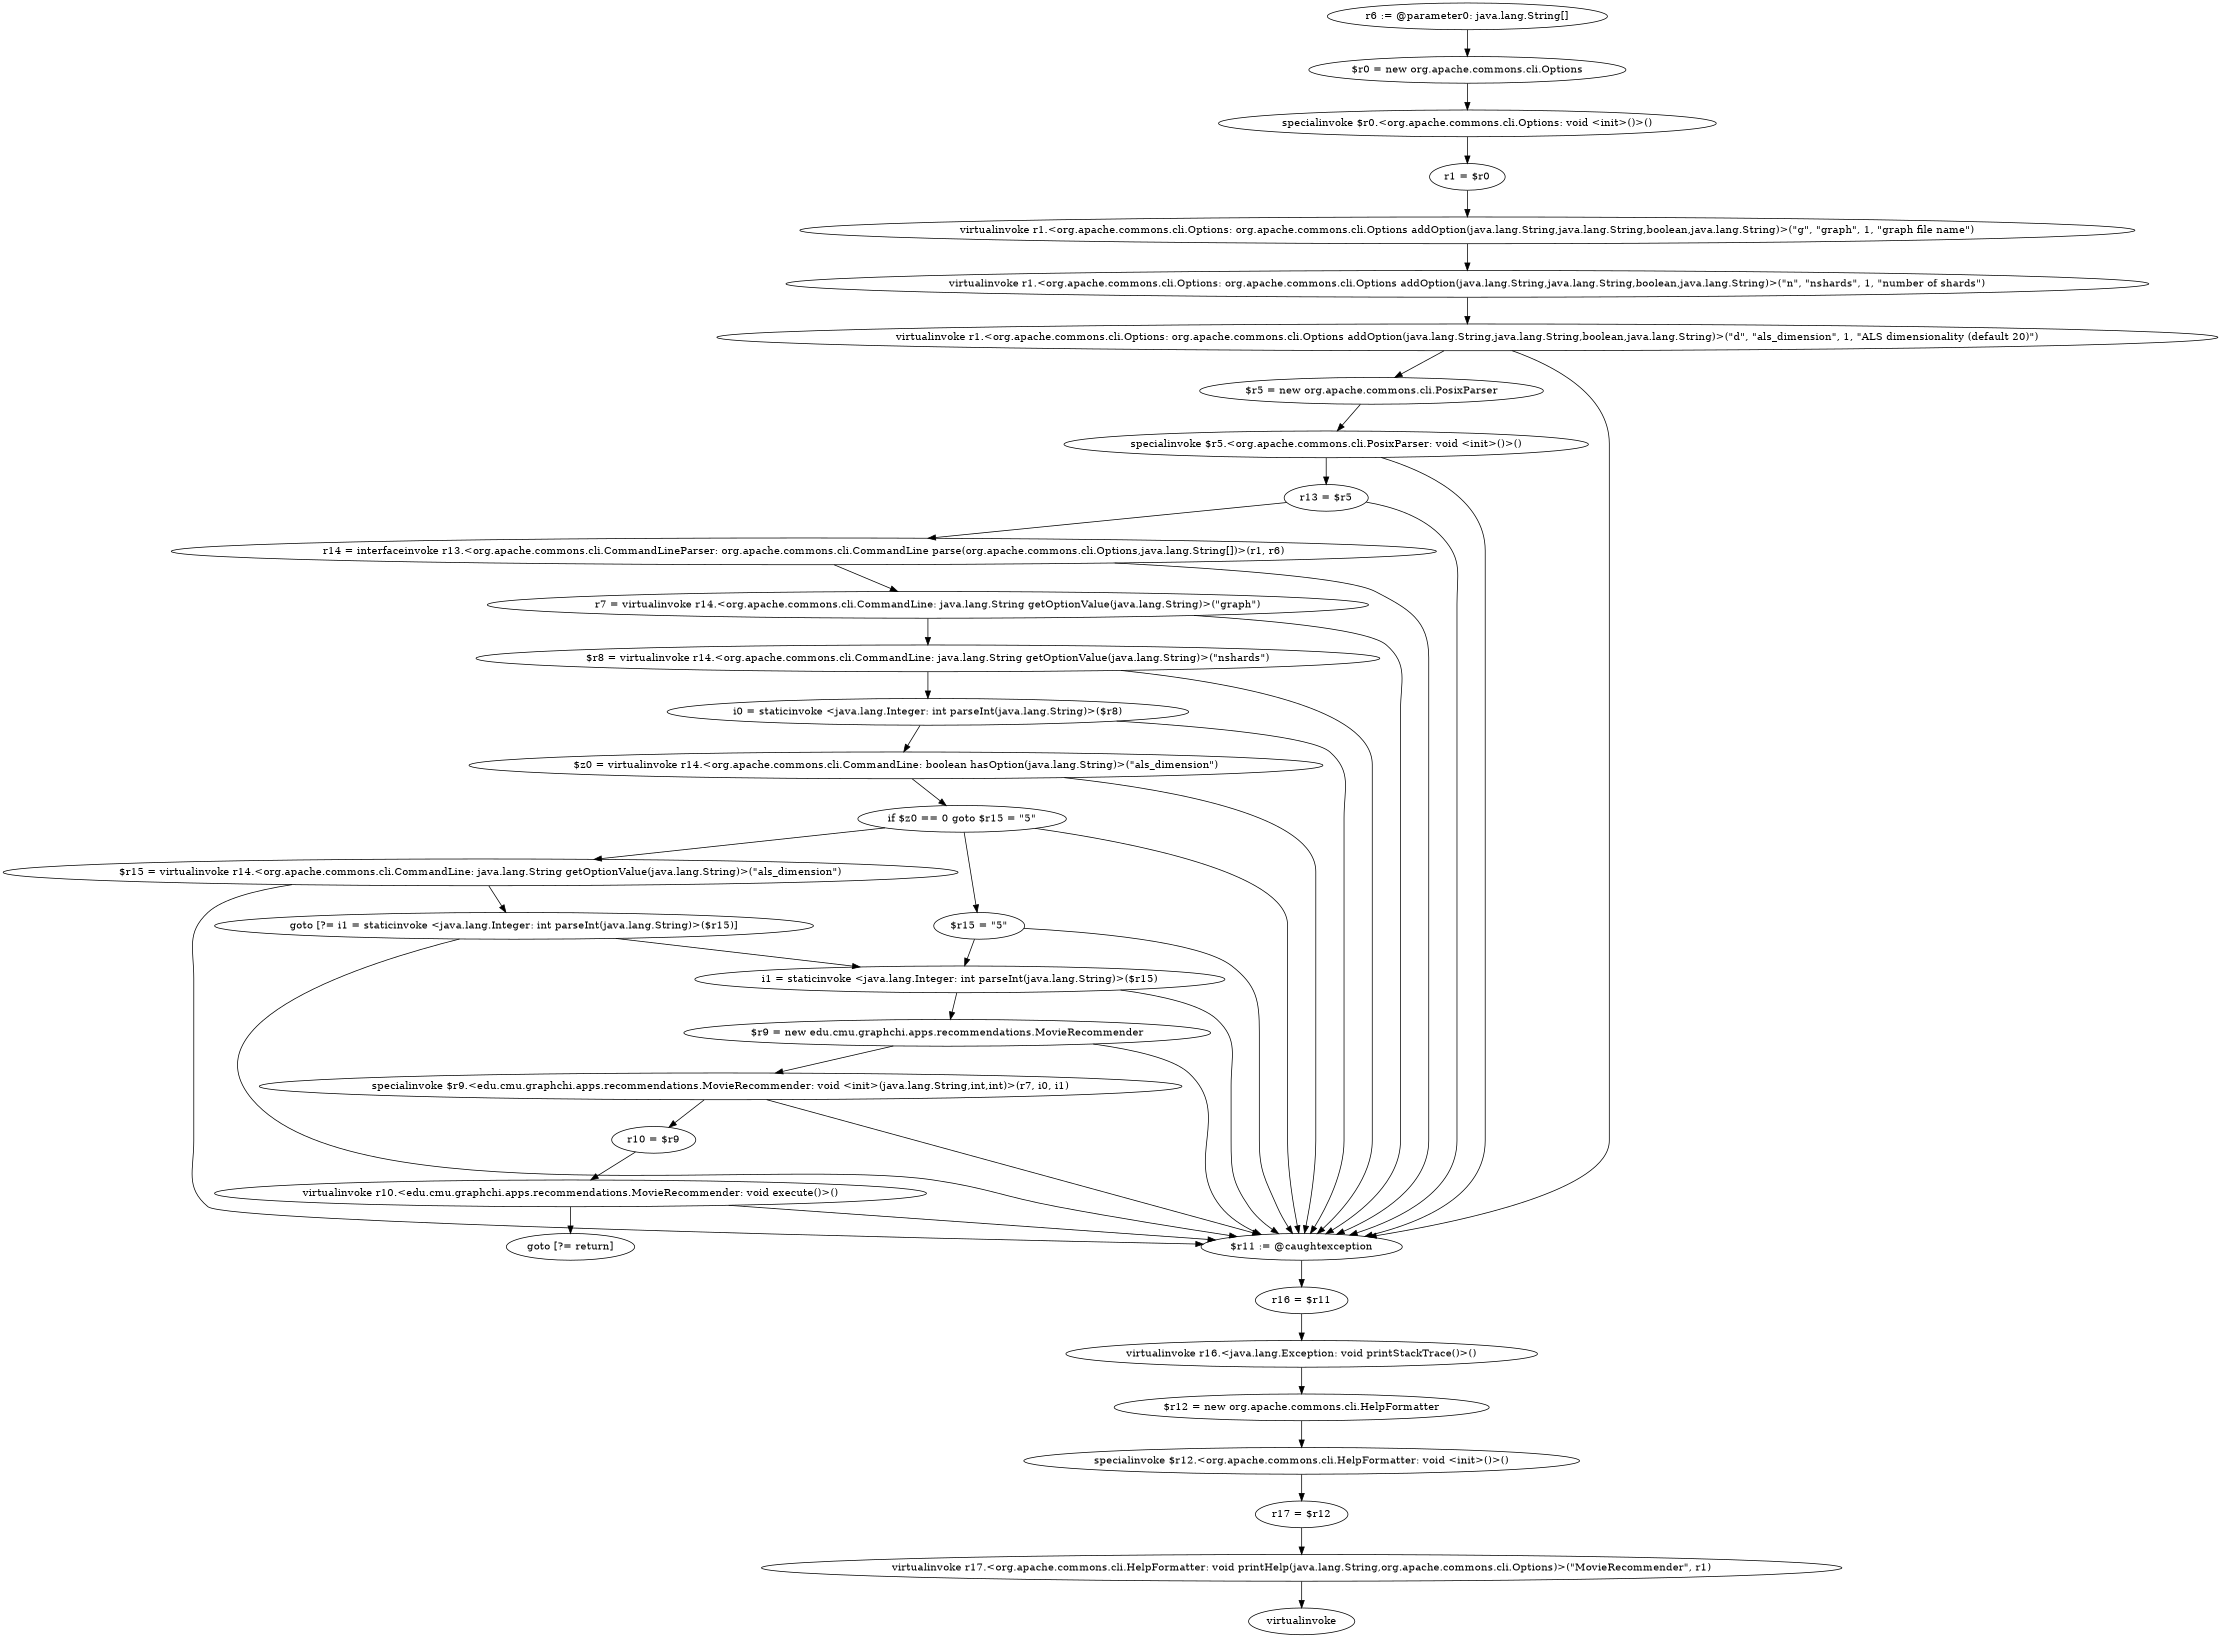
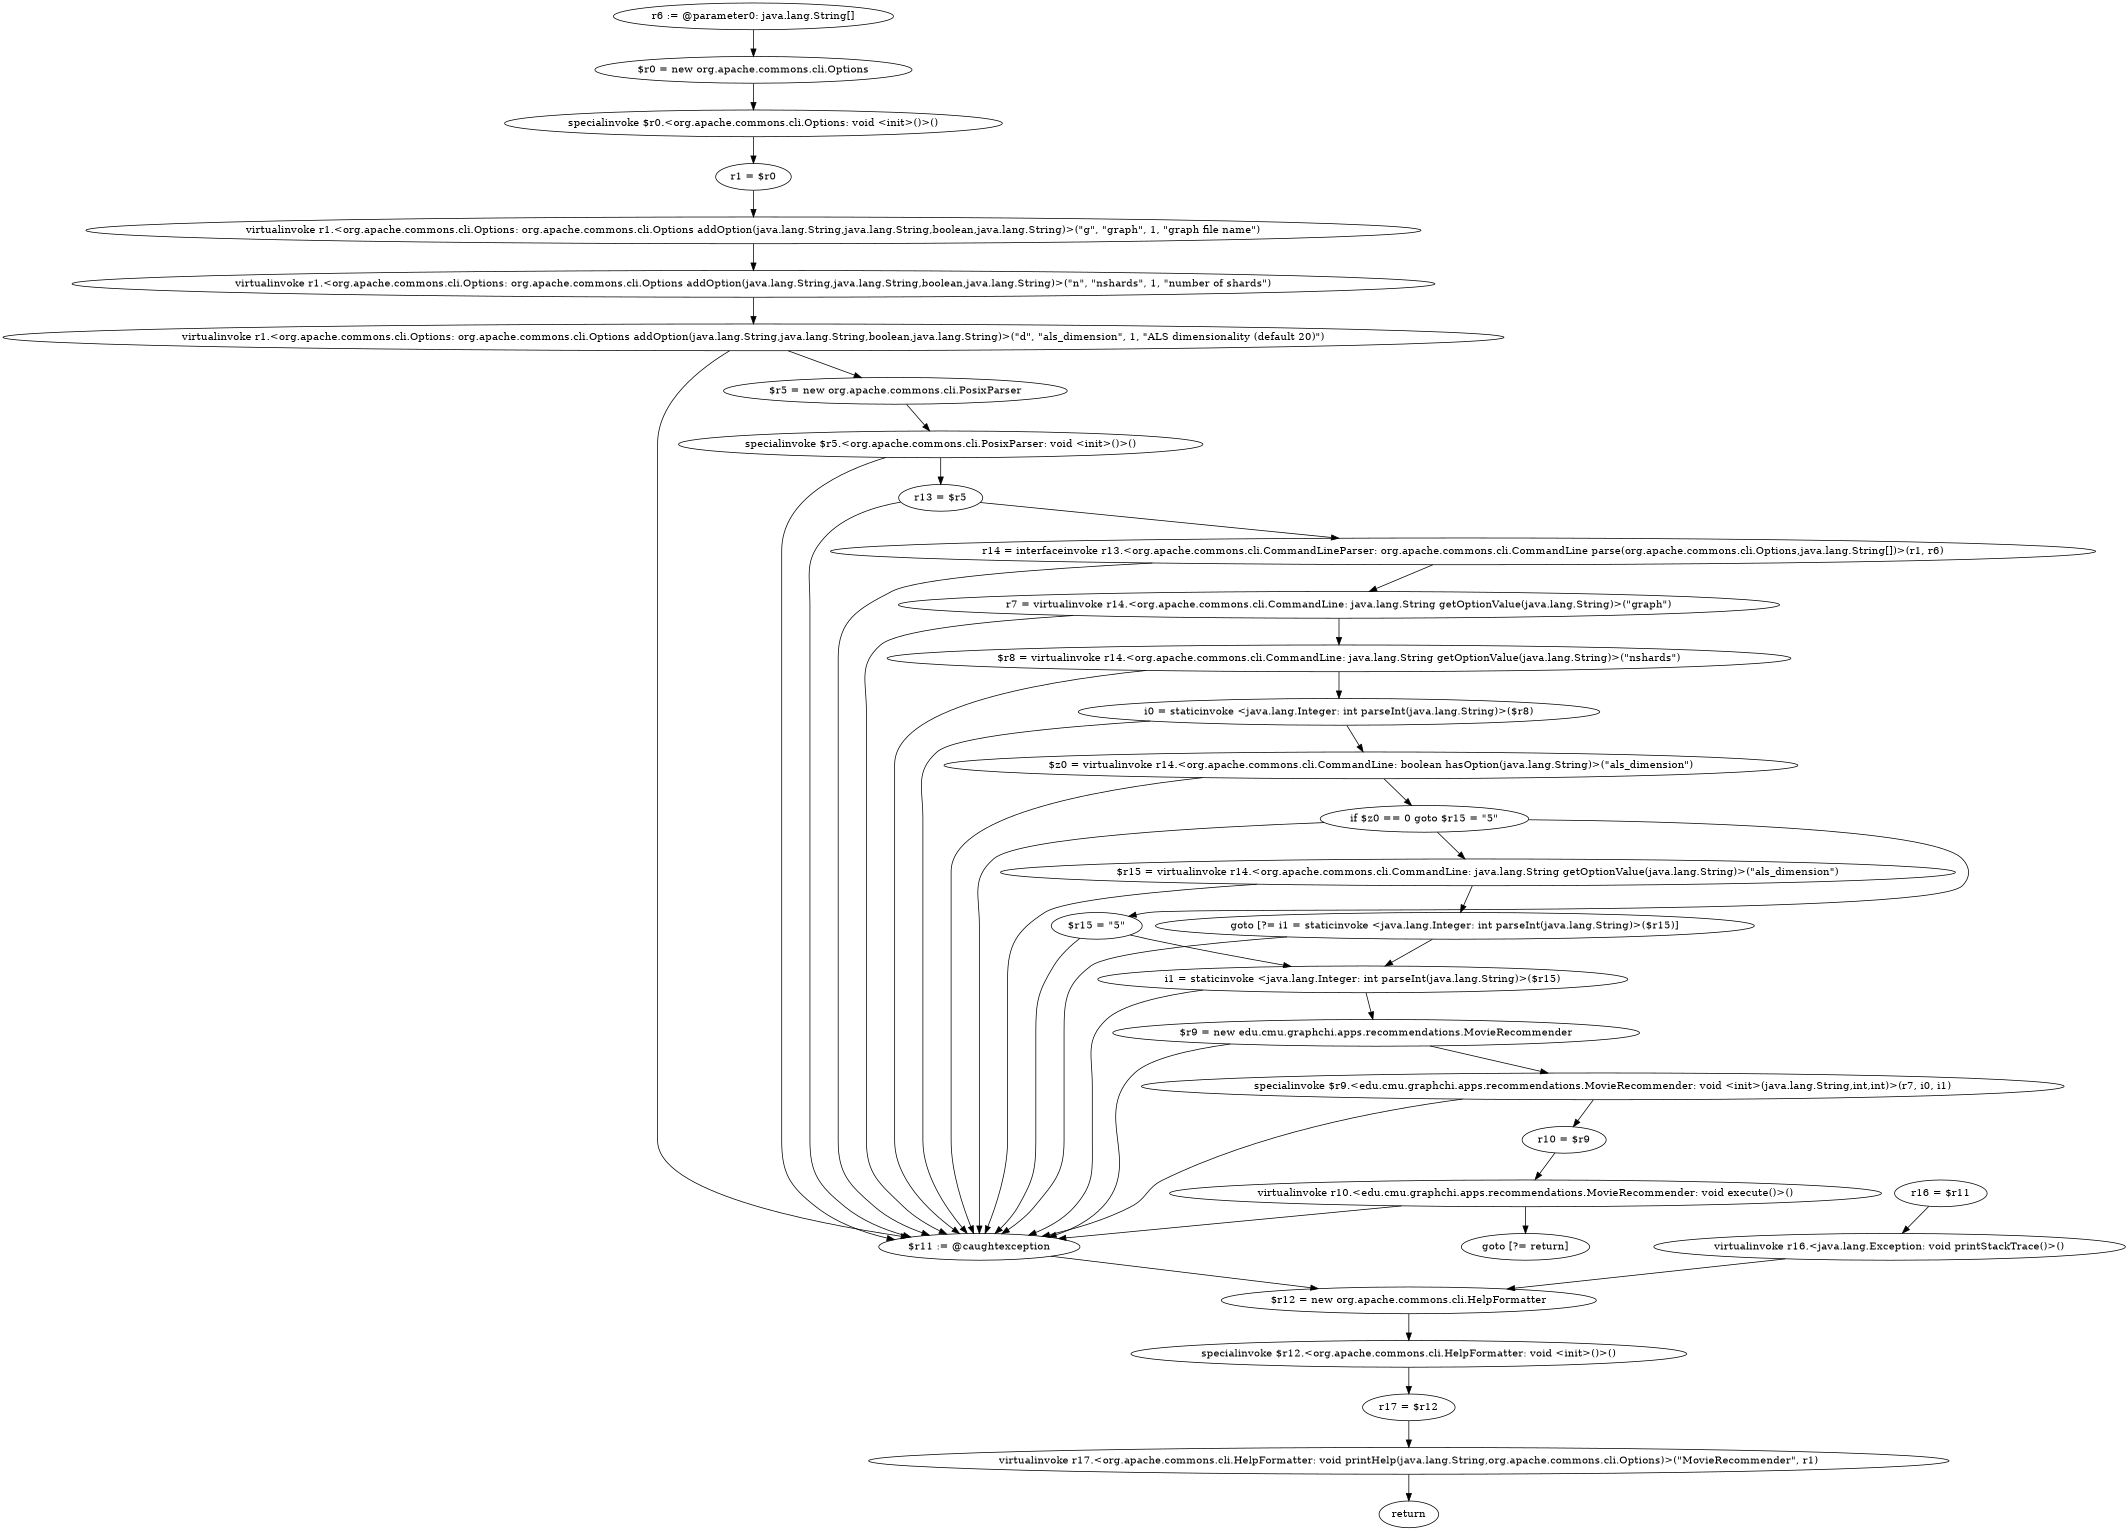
(1302, 1270) -> (1181, 1272)
(1302, 1621) -> (1409, 1514)
